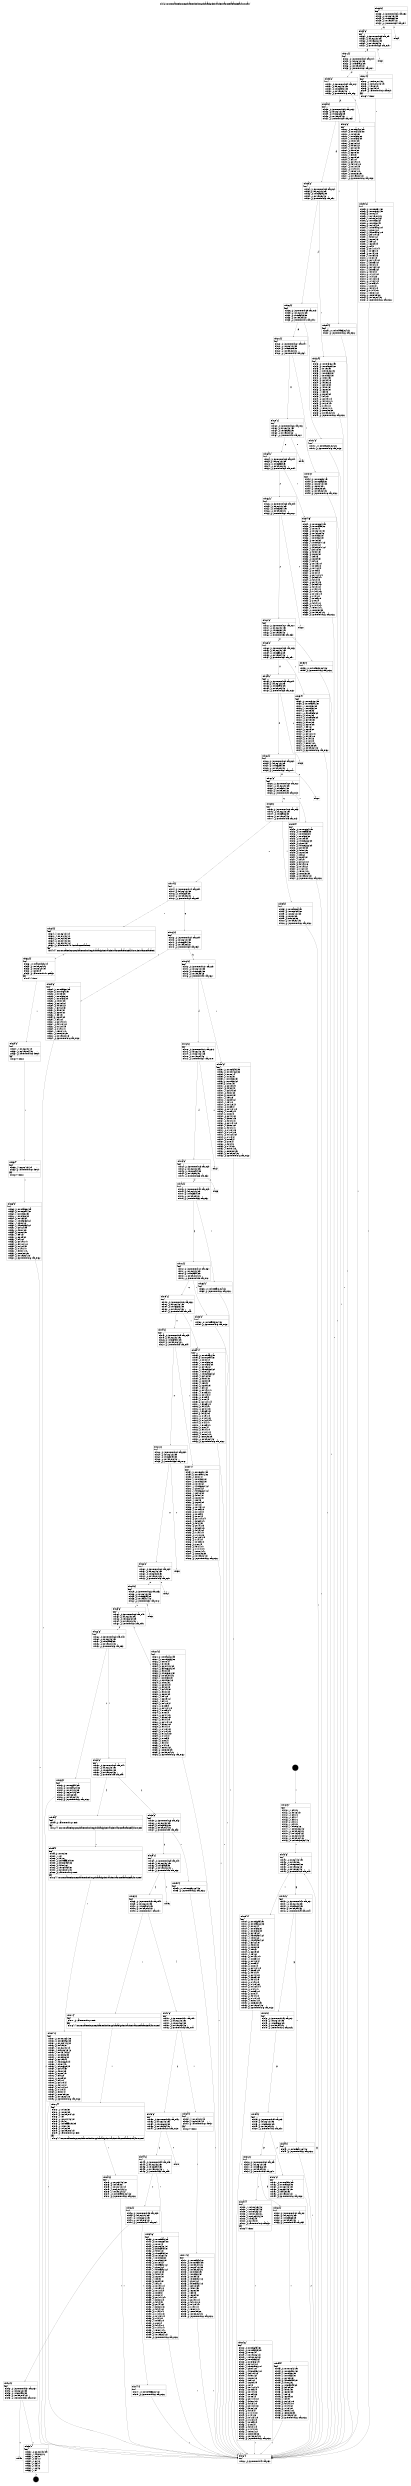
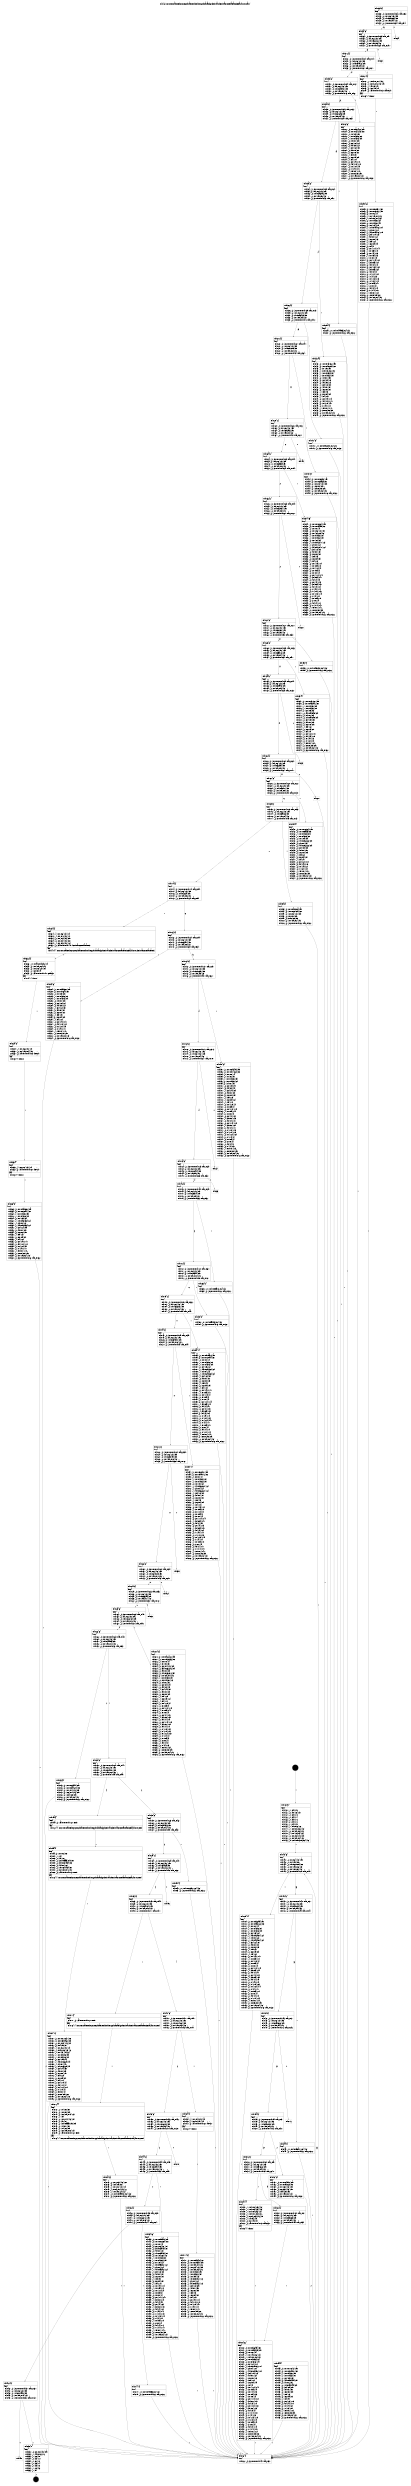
(321, 1686) -> (324, 1648)
none -> (288, 2122)
(290, 2293) -> (276, 2282)
